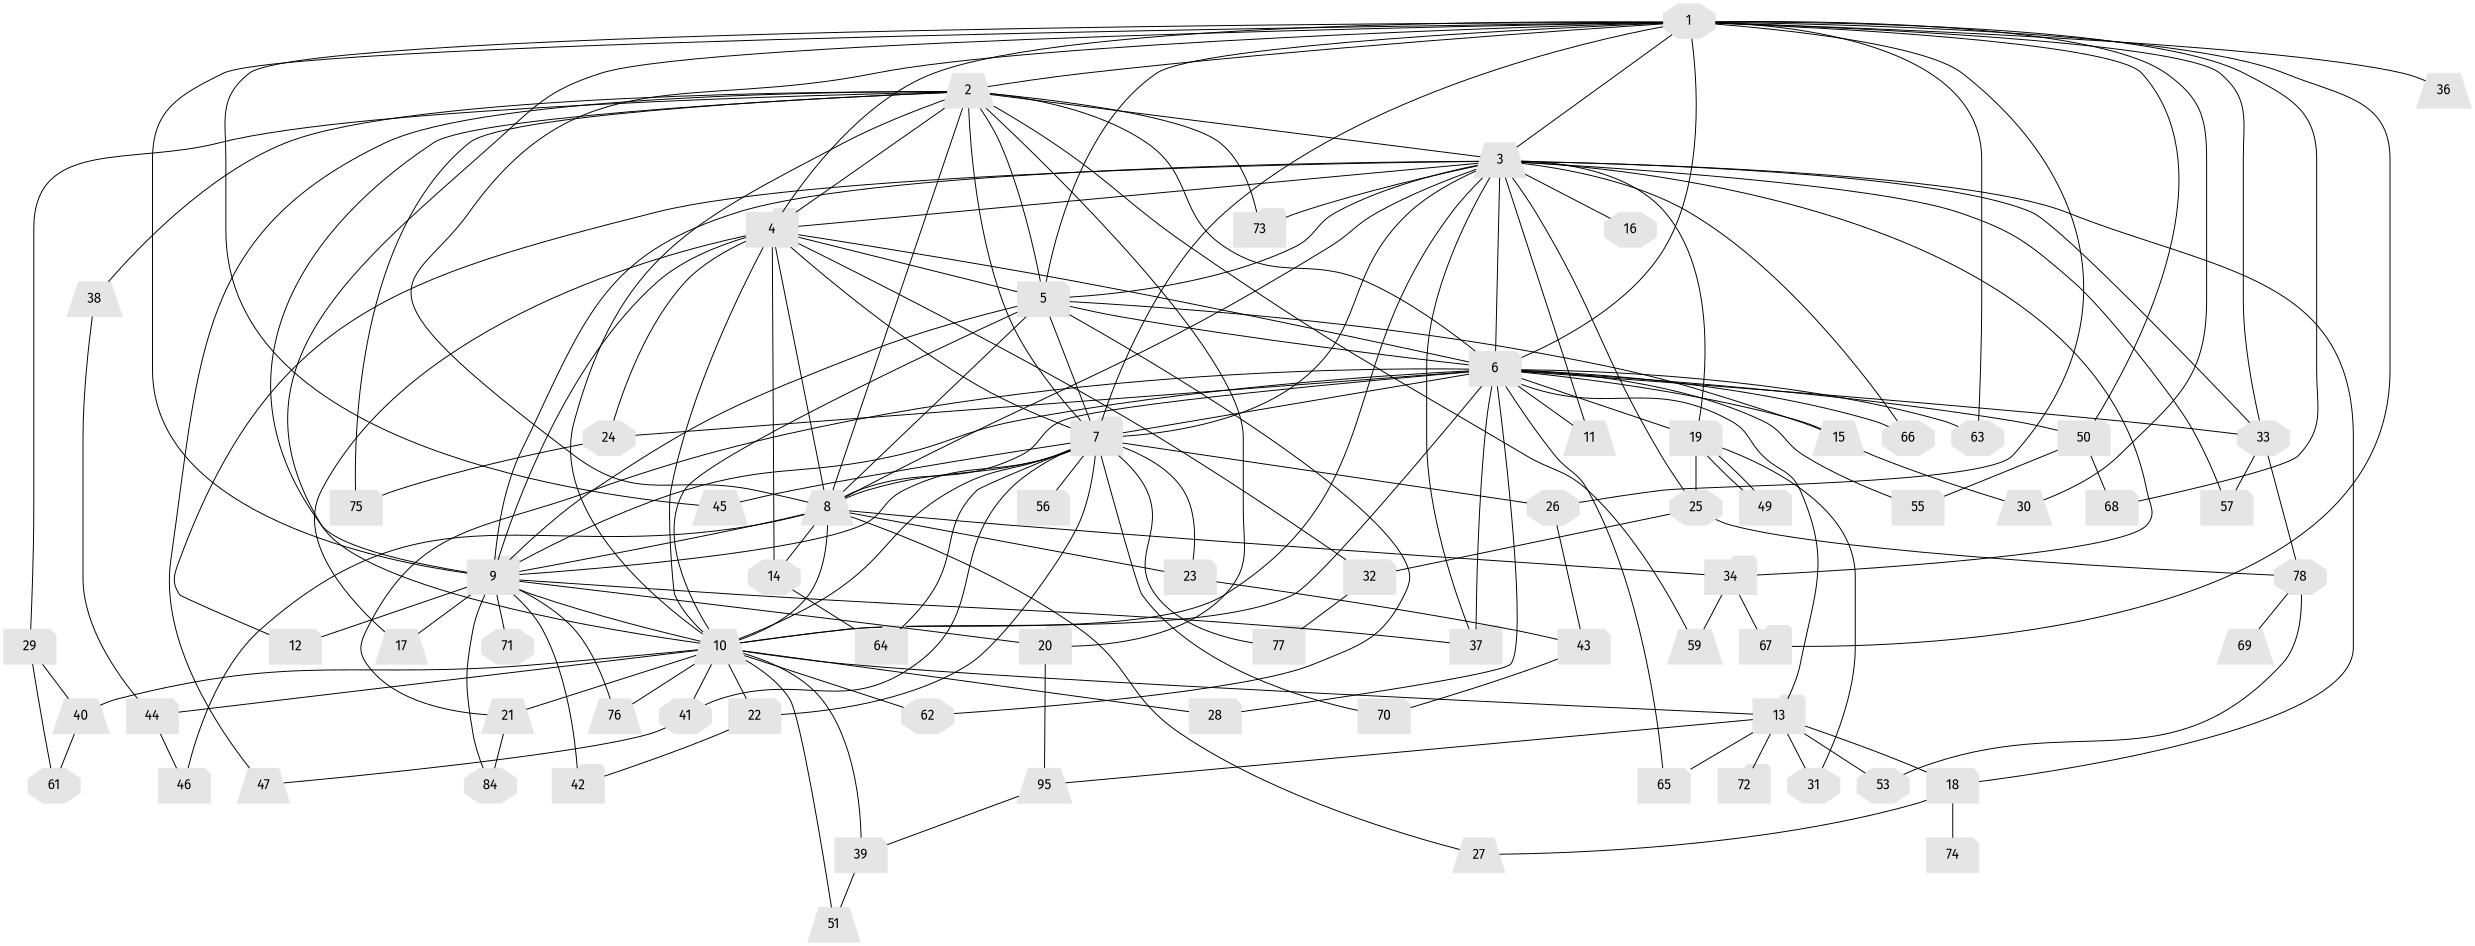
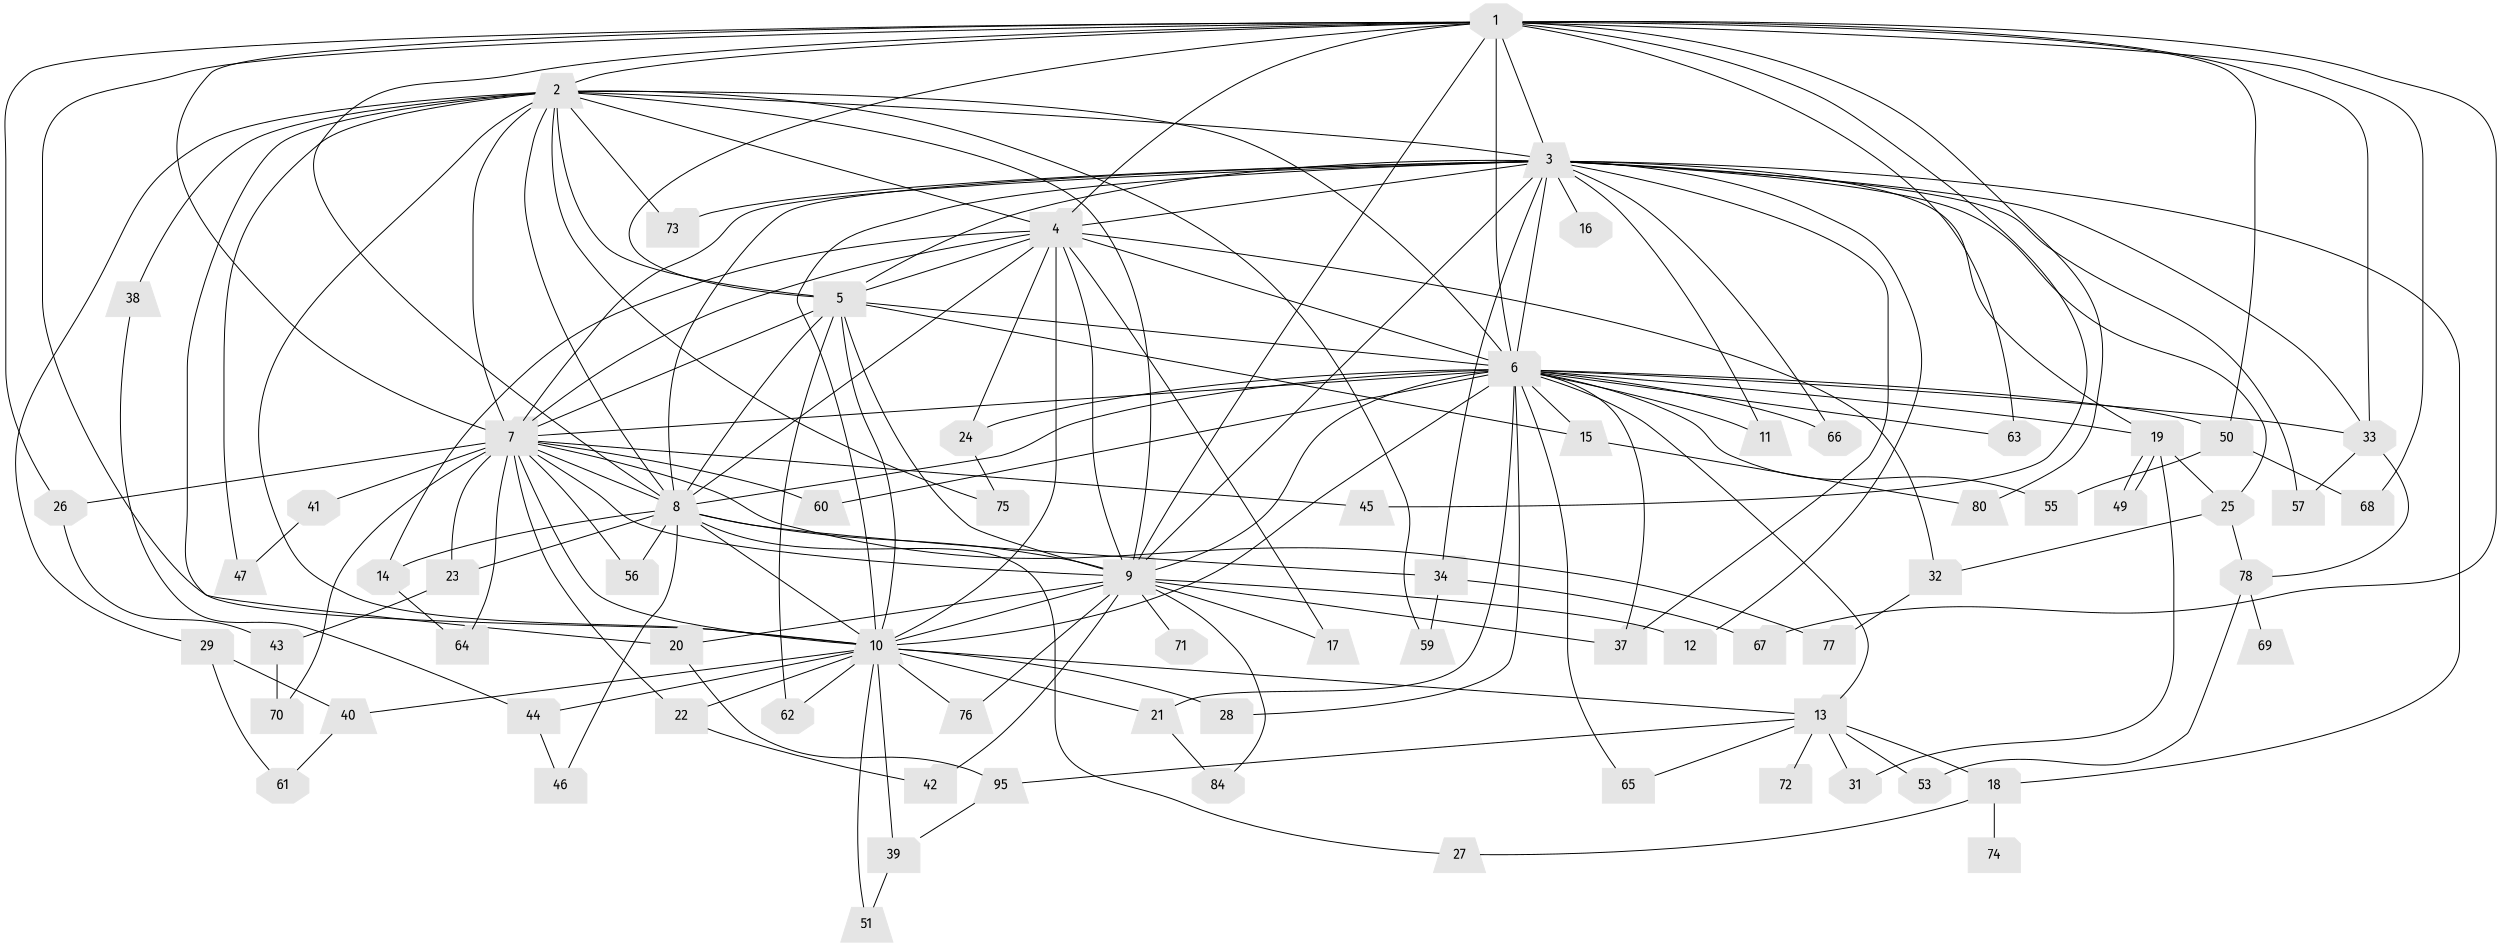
(2444, 91) -> none
none -> (821, 508)
(2024, 508) -> (1980, 508)
none -> (654, 543)
(703, 682) -> none
